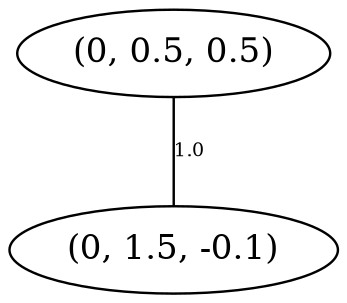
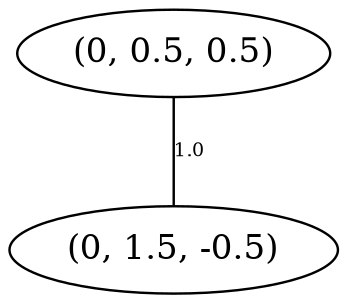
(174, 250) -> (174, 250)
